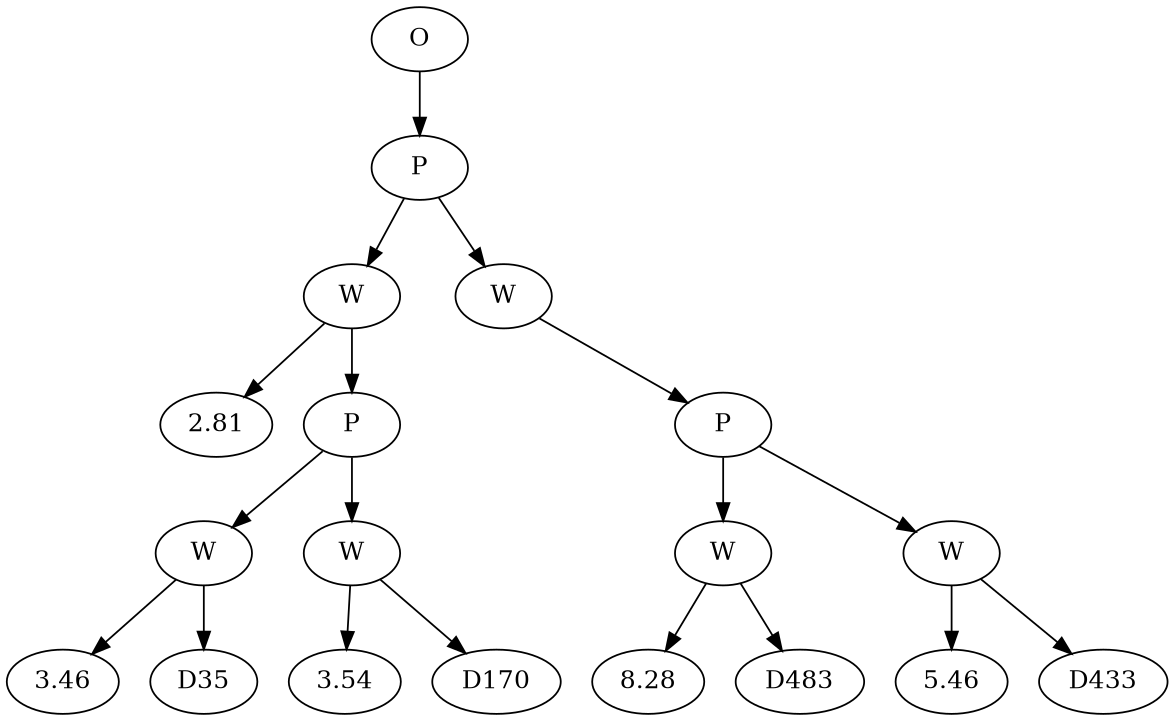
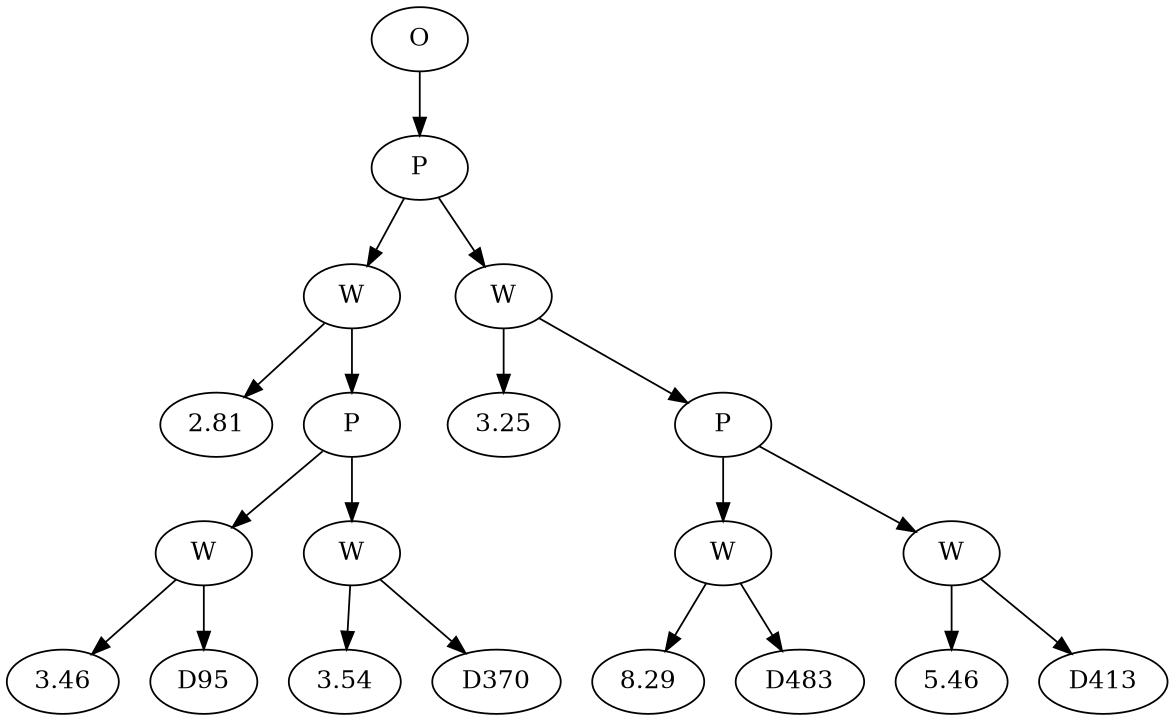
none -> (504, 425)
(204, 682) -> (204, 682)
(497, 682) -> (497, 682)
(648, 682) -> (648, 682)
(1103, 682) -> (1103, 682)
